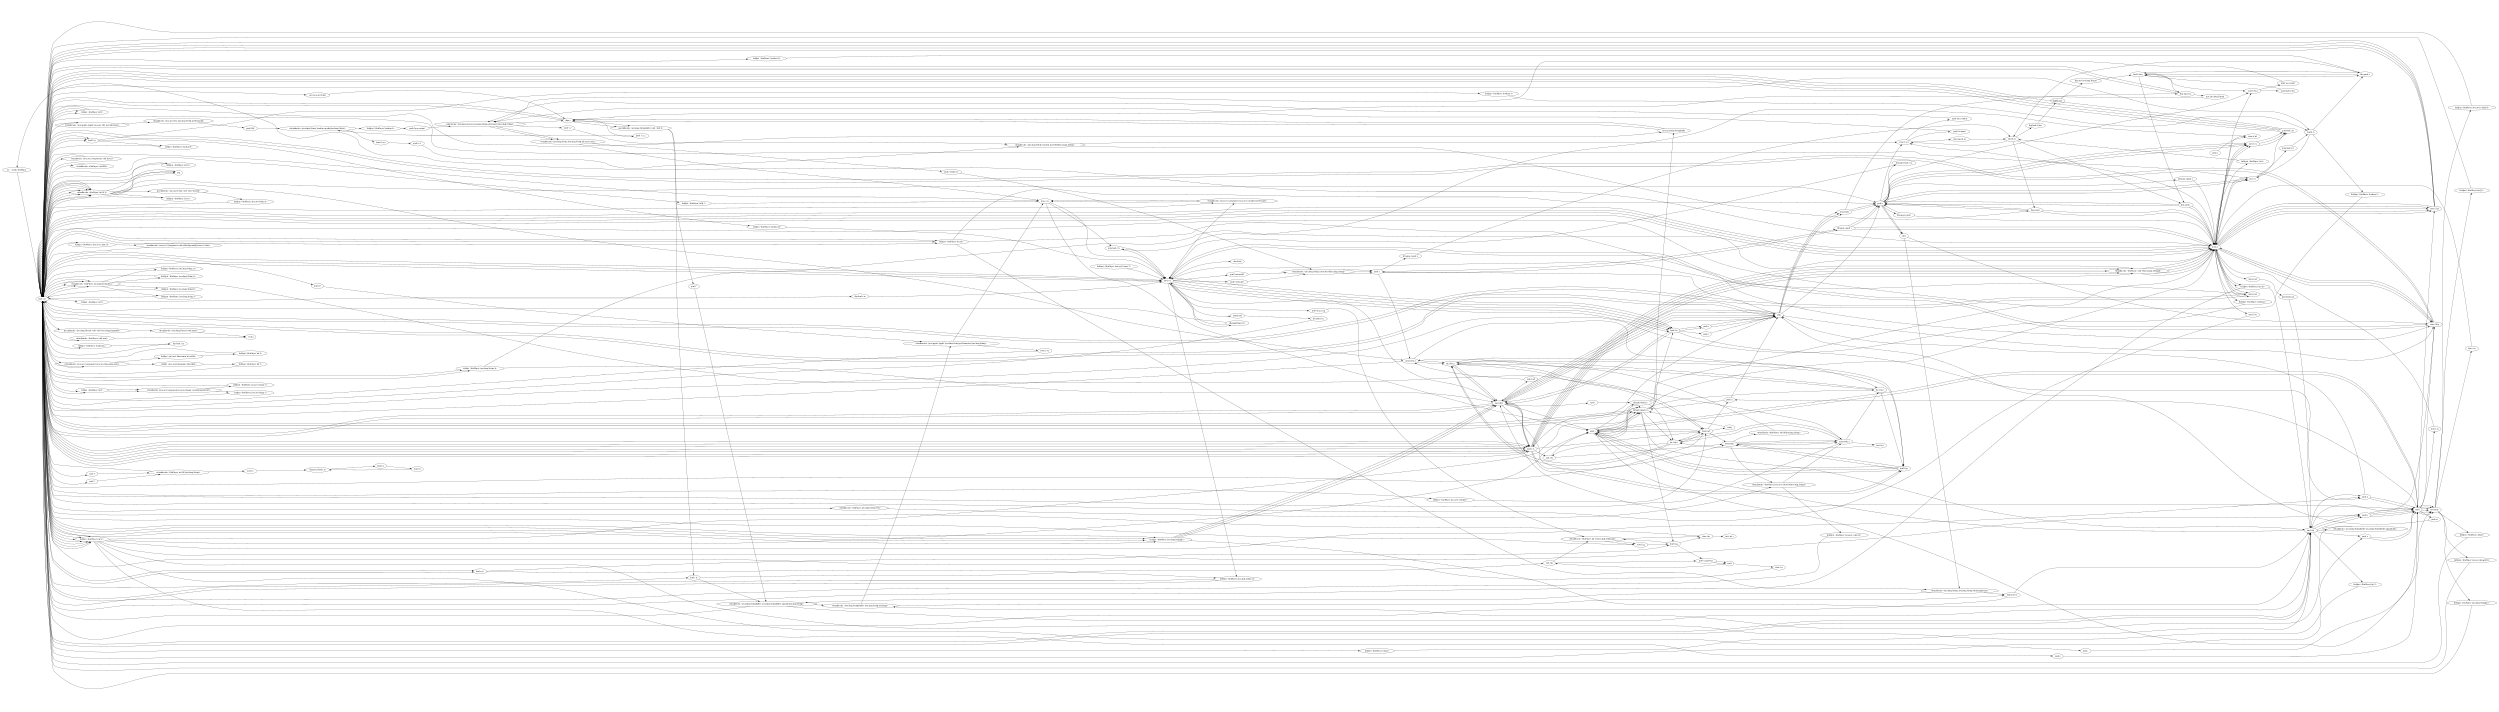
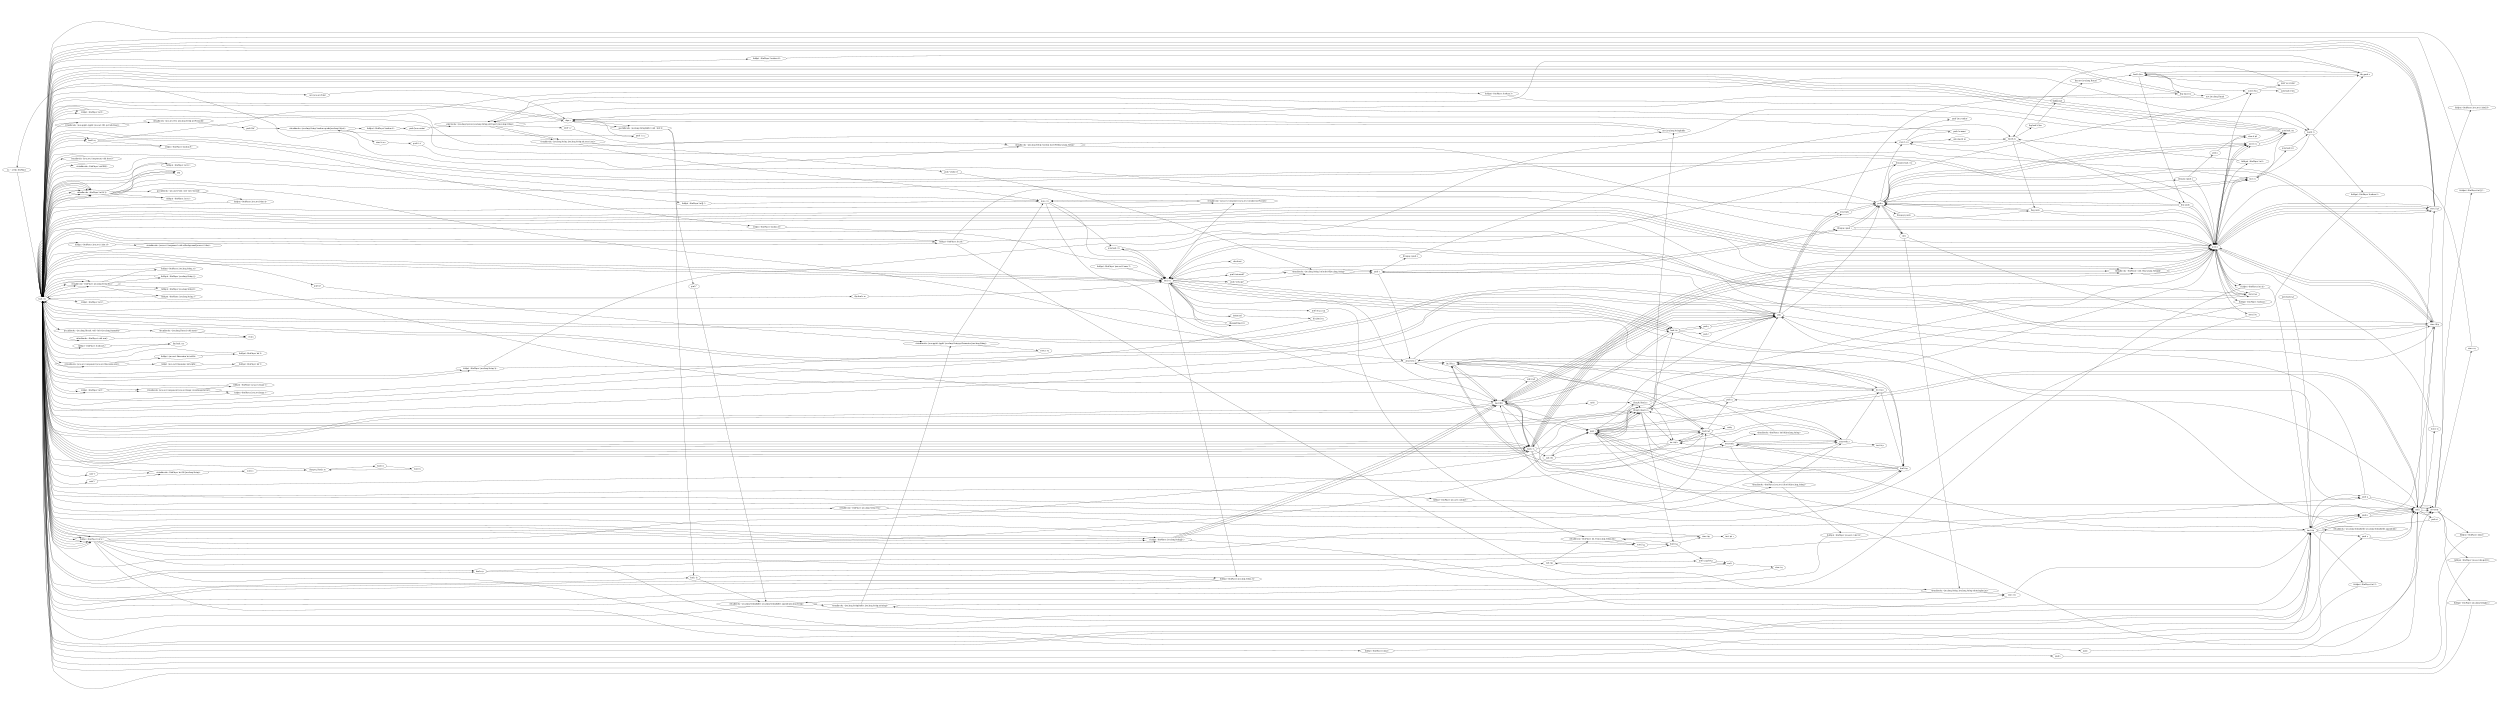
none -> (2200, 166)
(2253, 279) -> none
none -> (101, 462)
(2012, 595) -> (2012, 595)
